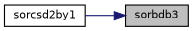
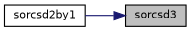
(157, 16) -> (156, 16)
